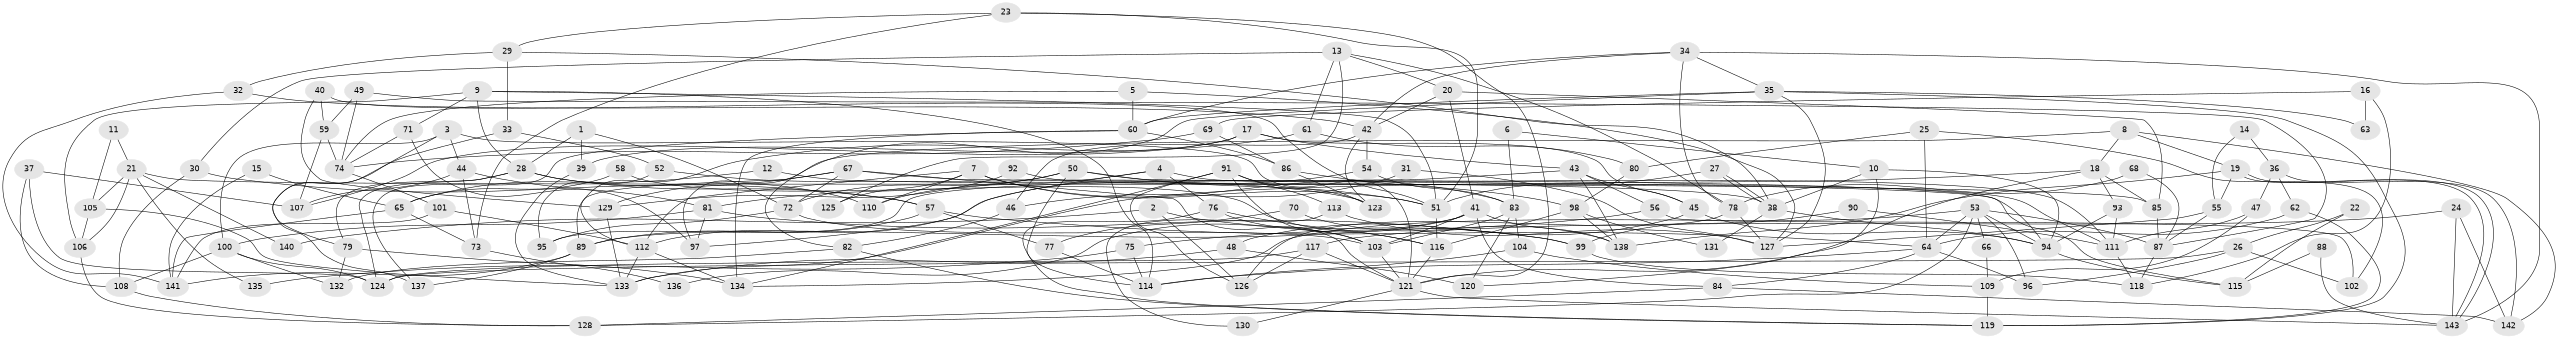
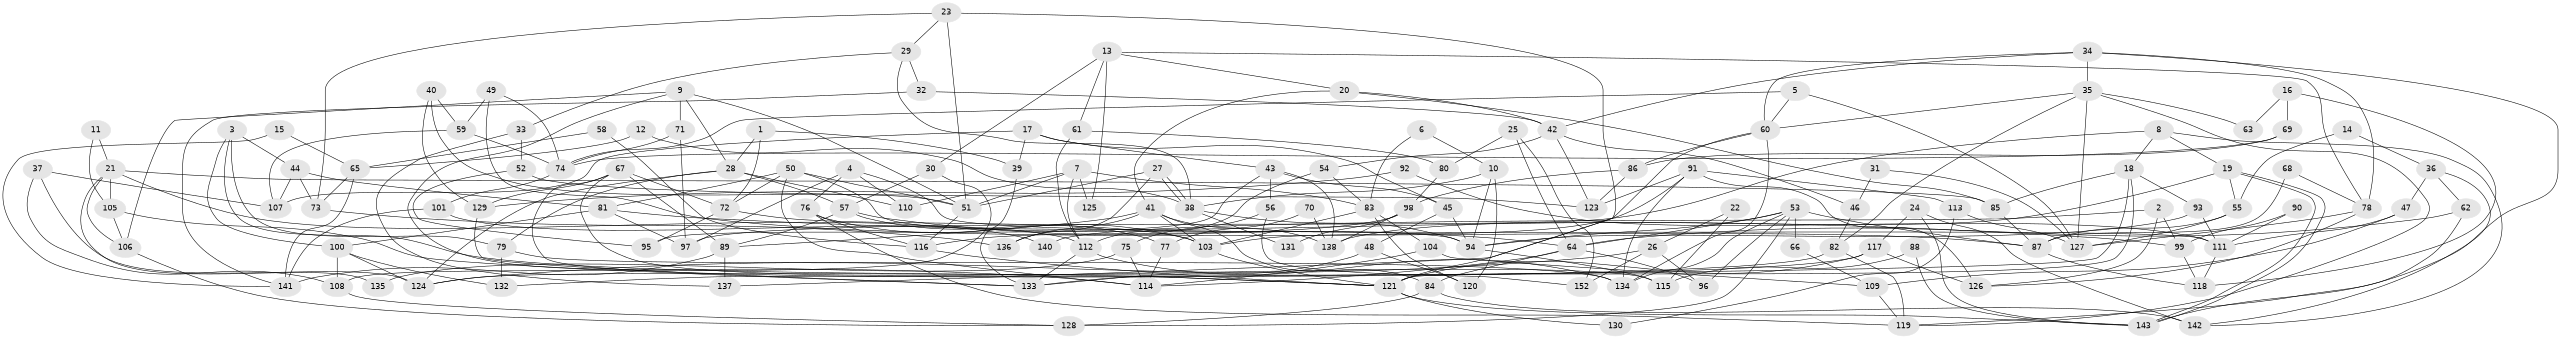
none -> (1115, 214)
(2352, 287) -> (1582, 287)
